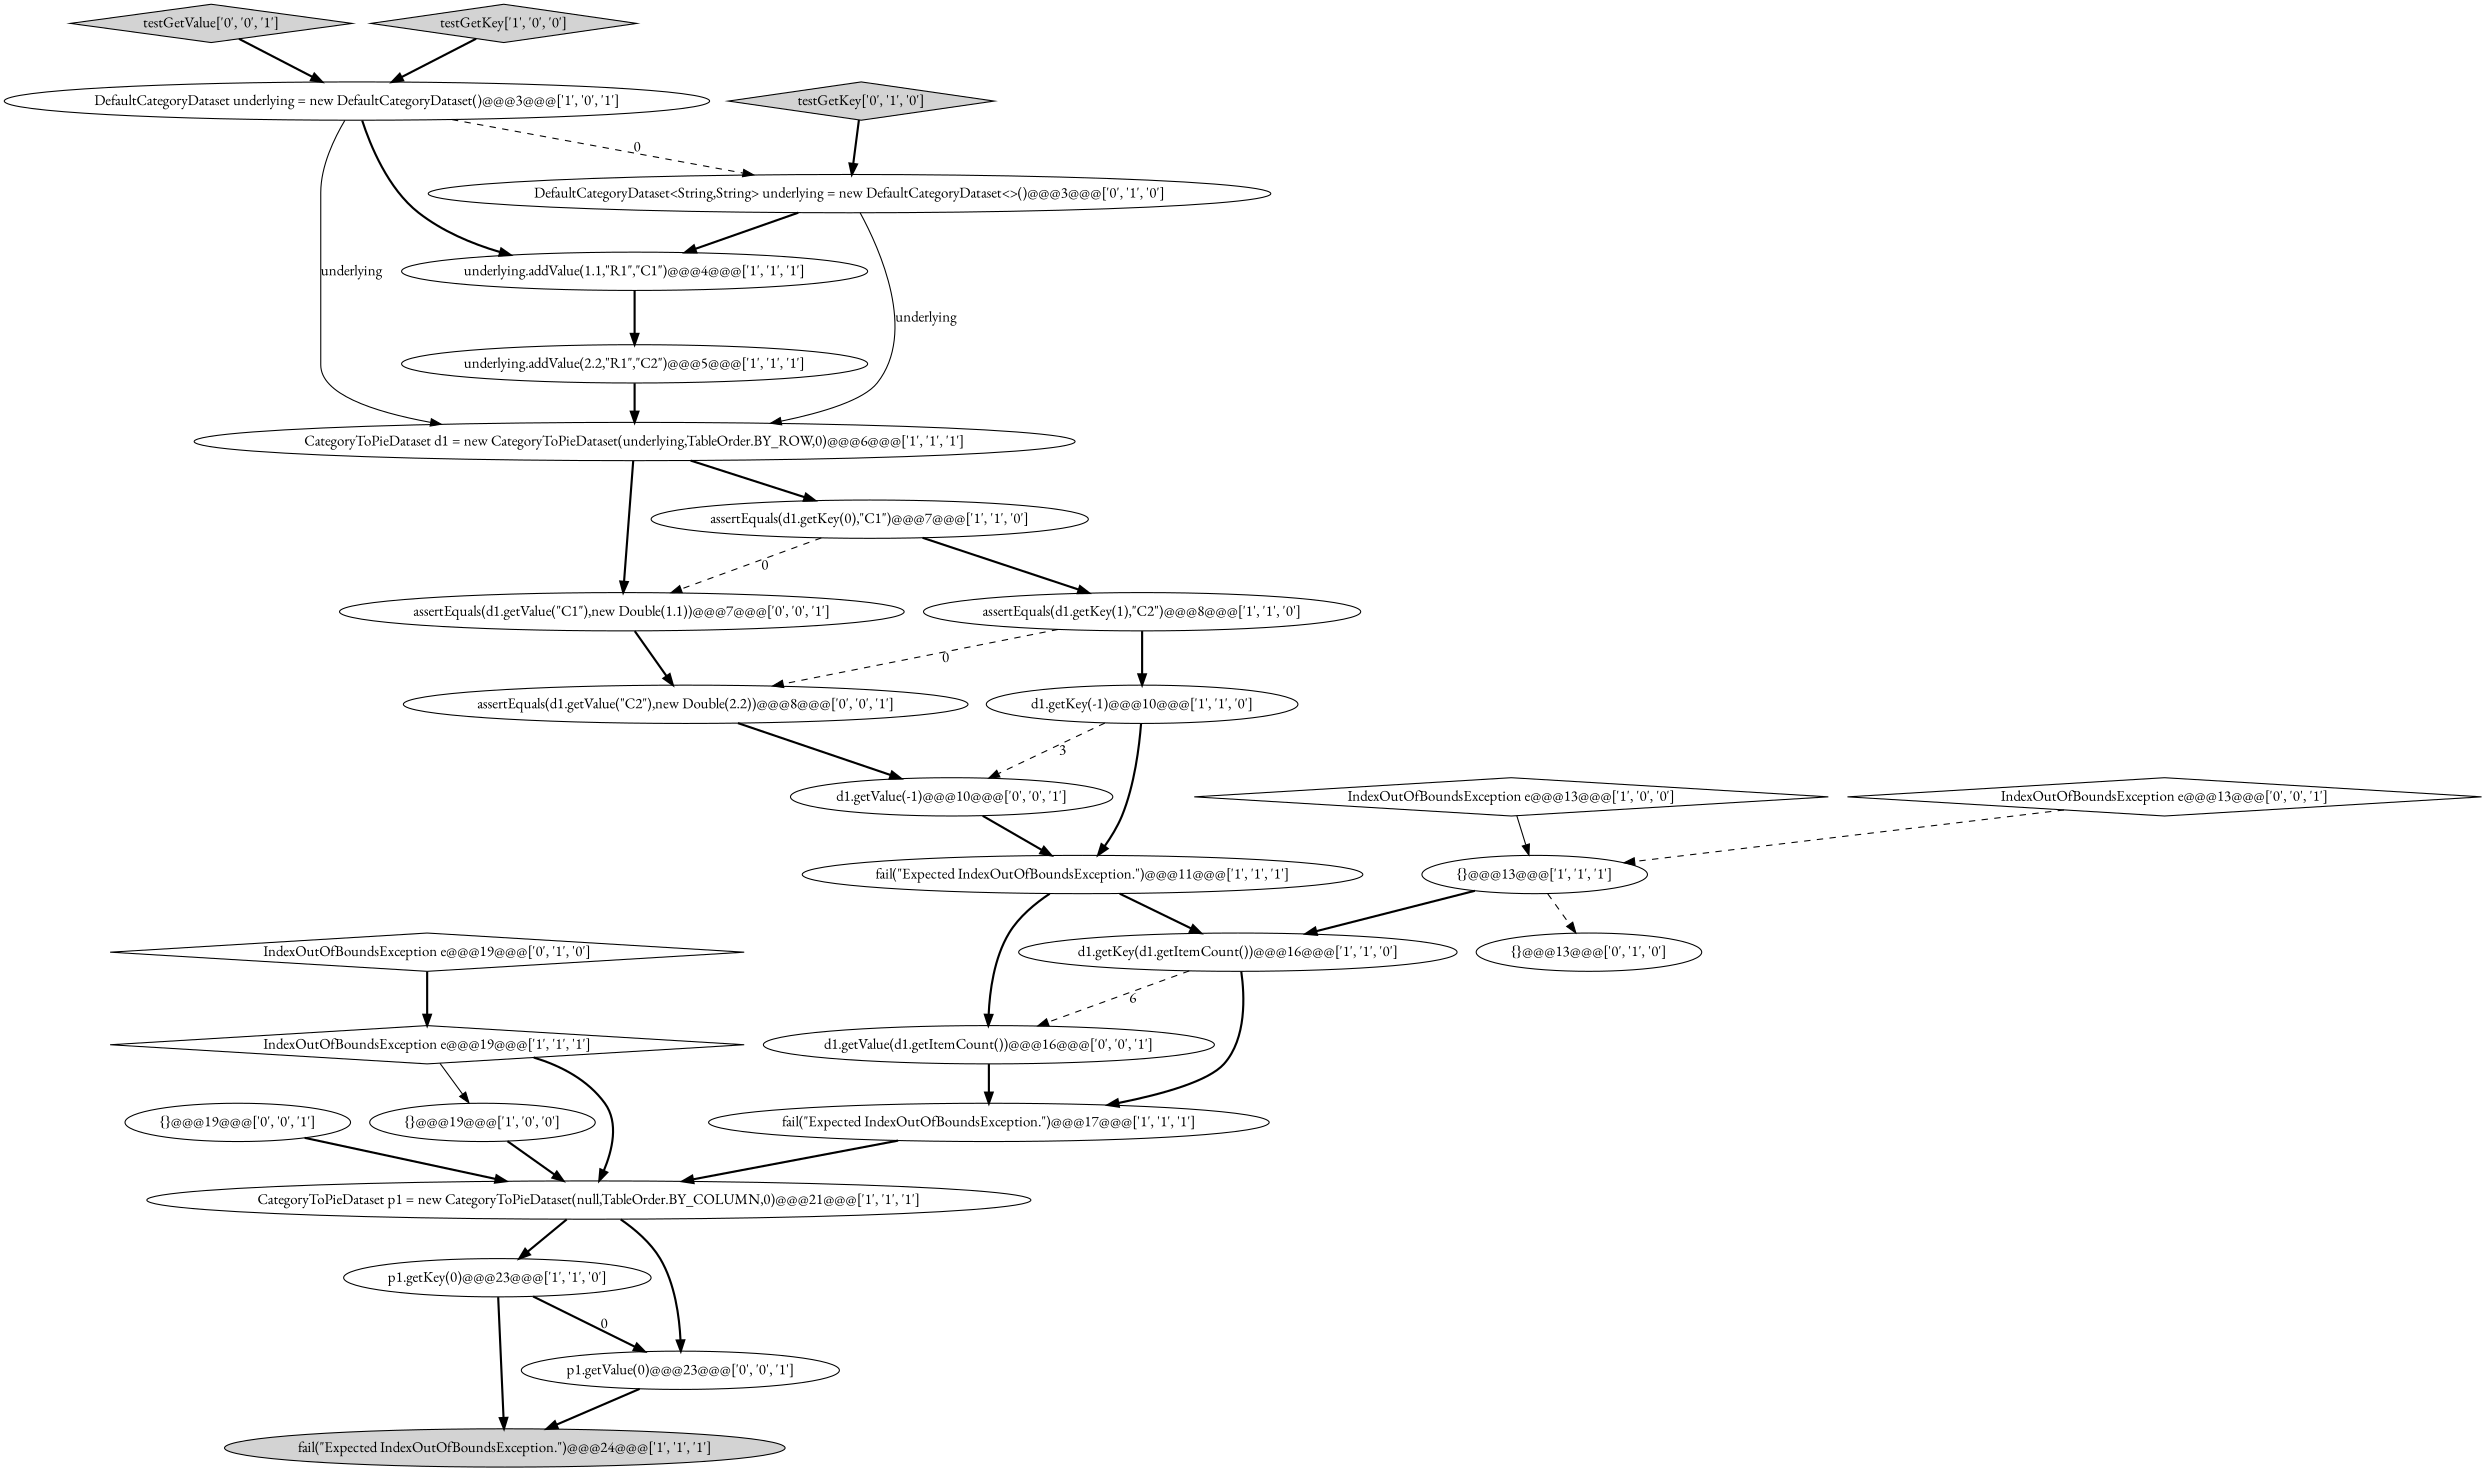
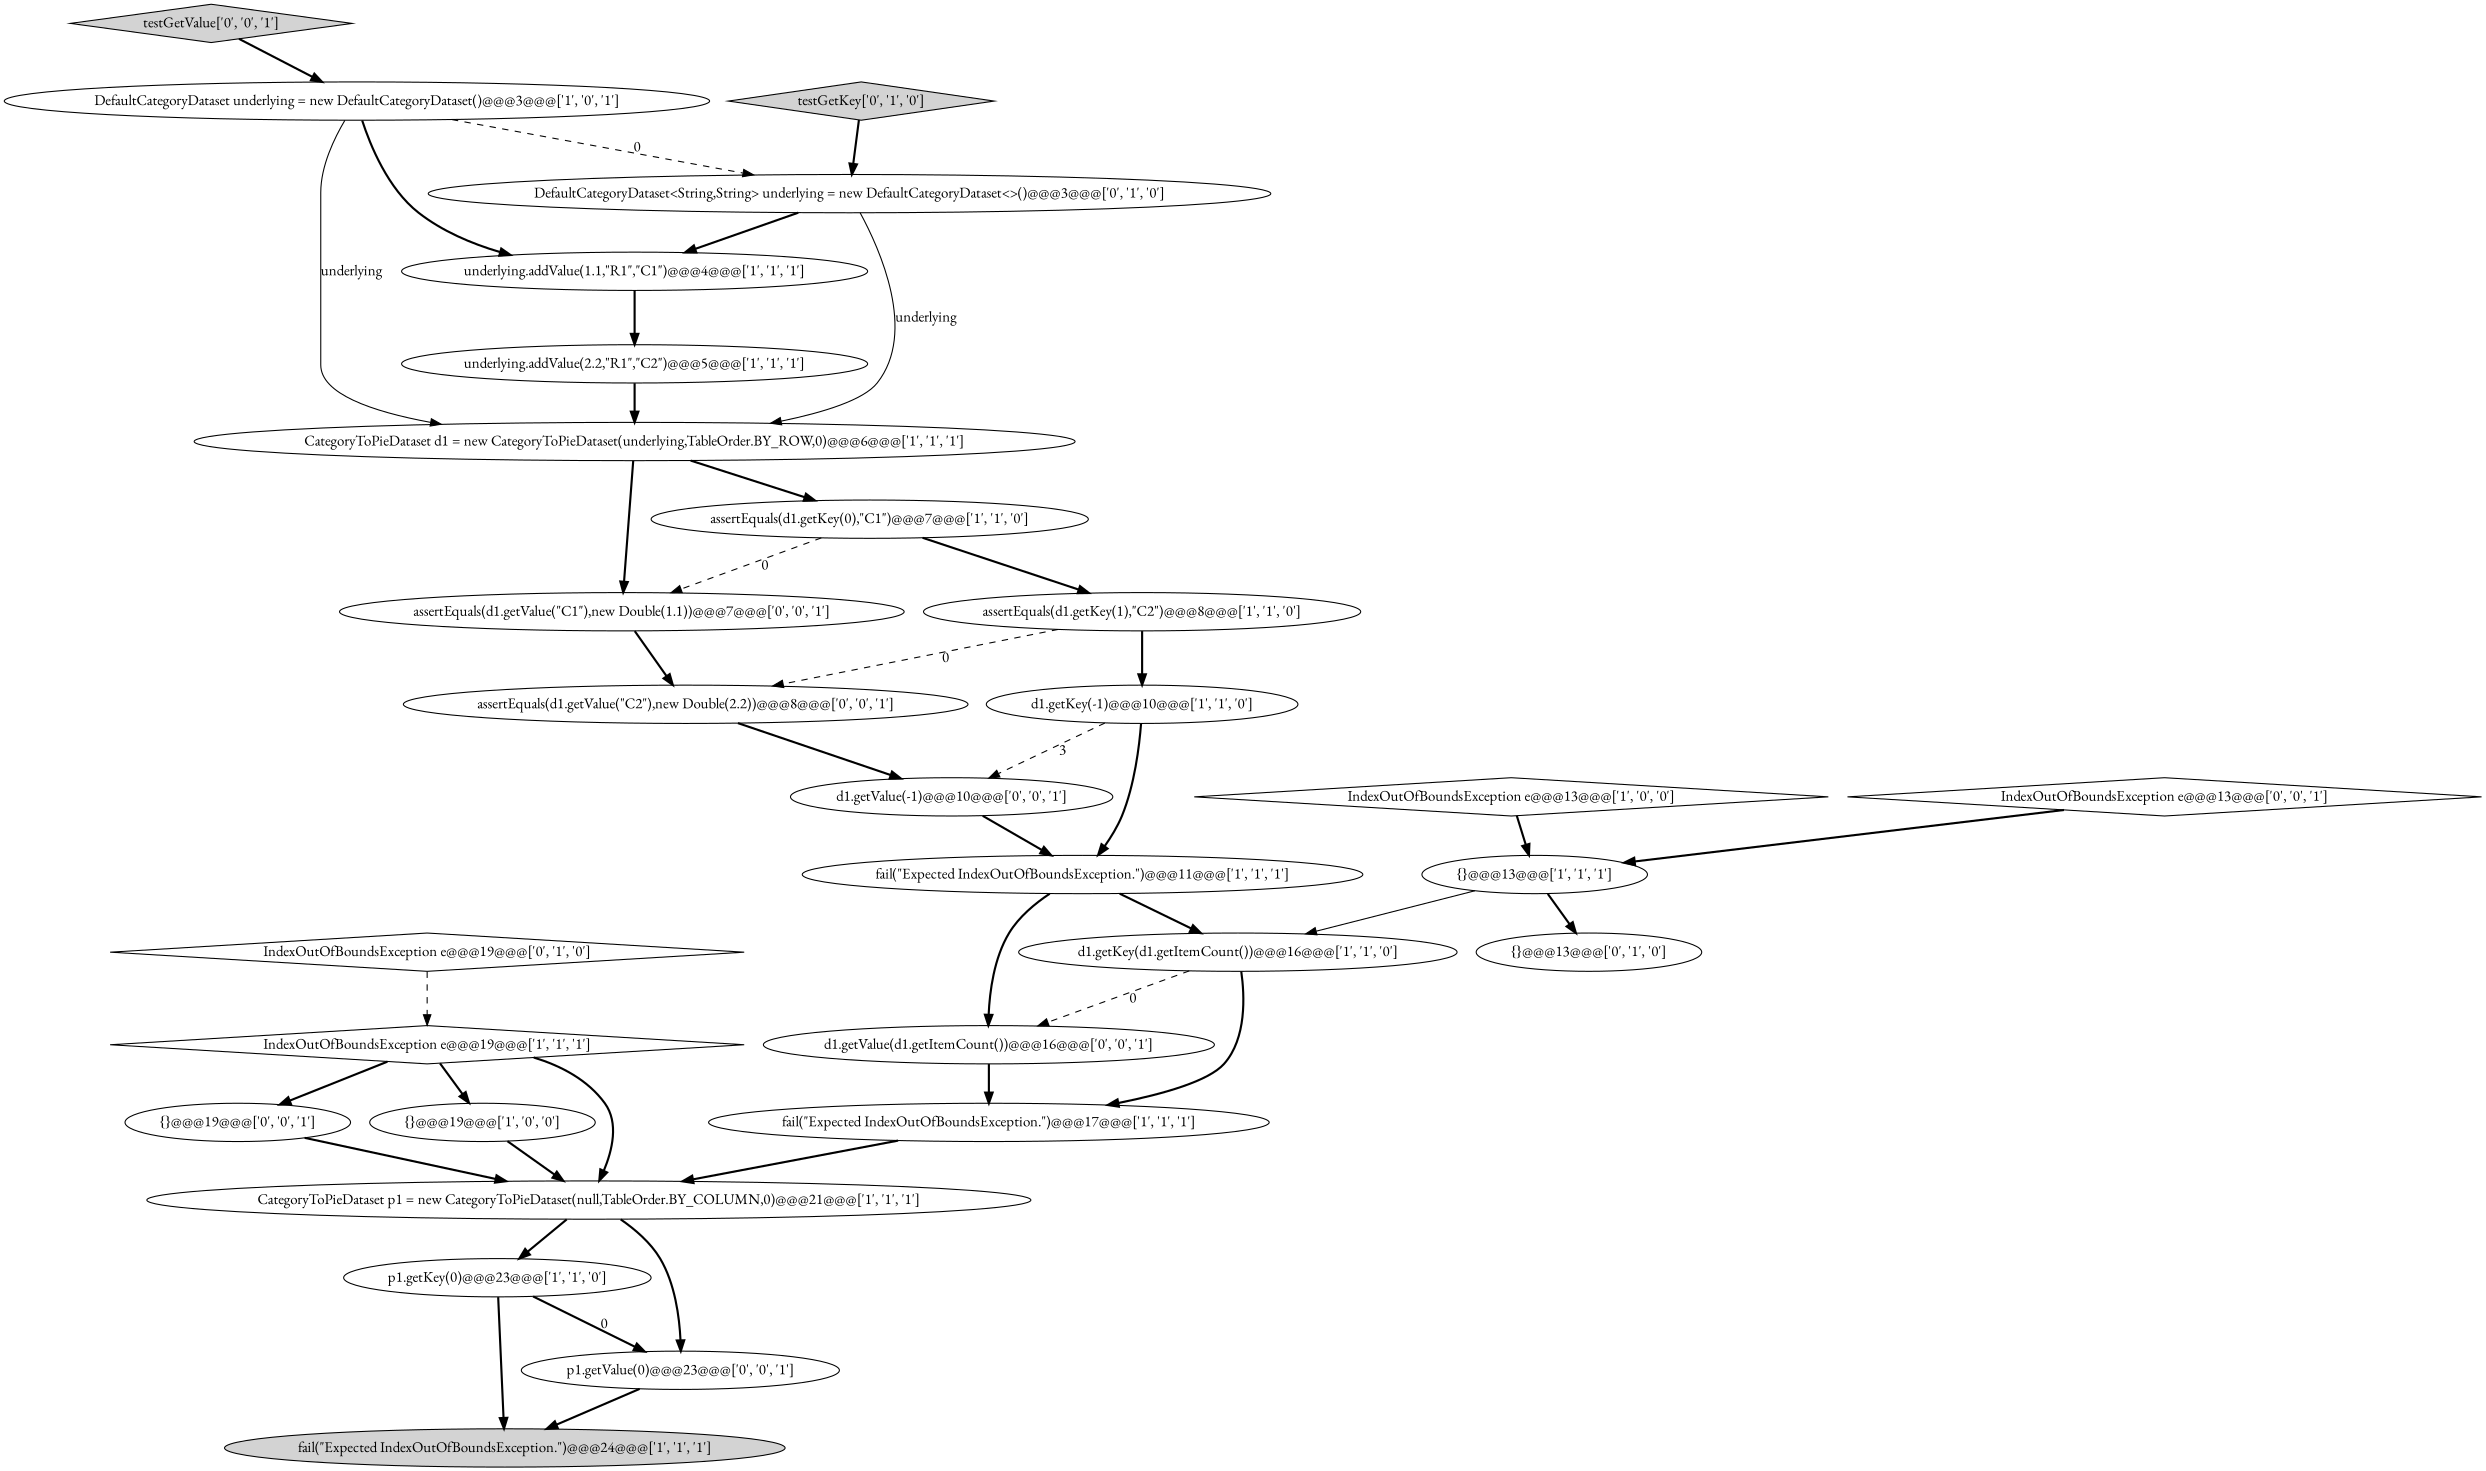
(504, 23) -> none
(1521, 830) -> (1521, 830)
(1849, 836) -> (1849, 836)
(1559, 909) -> (1559, 909)
(1396, 911) -> (1396, 911)
(427, 993) -> (427, 993)
(1133, 998) -> (1133, 998)
(451, 1079) -> (451, 1079)
none -> (339, 1081)
